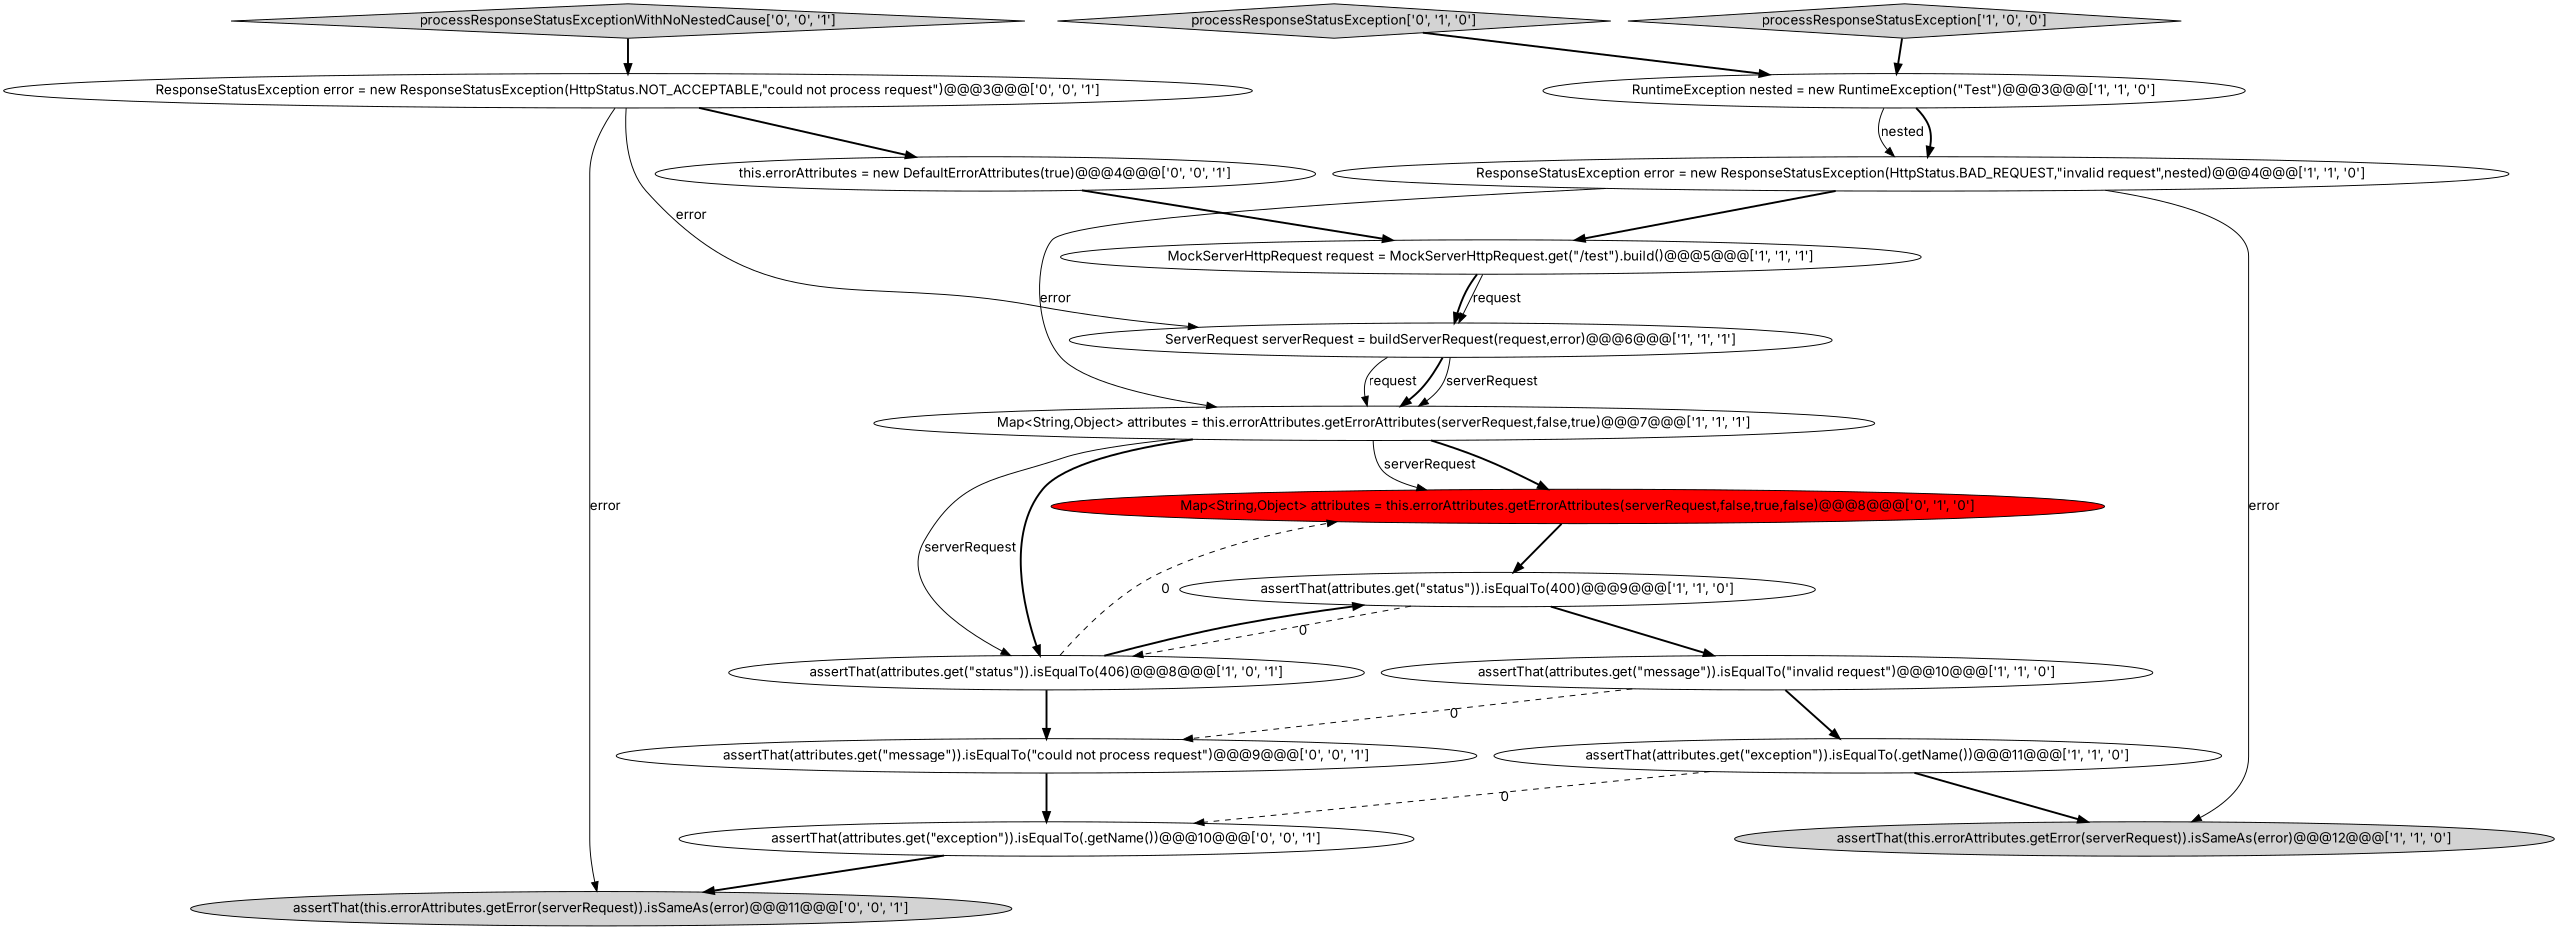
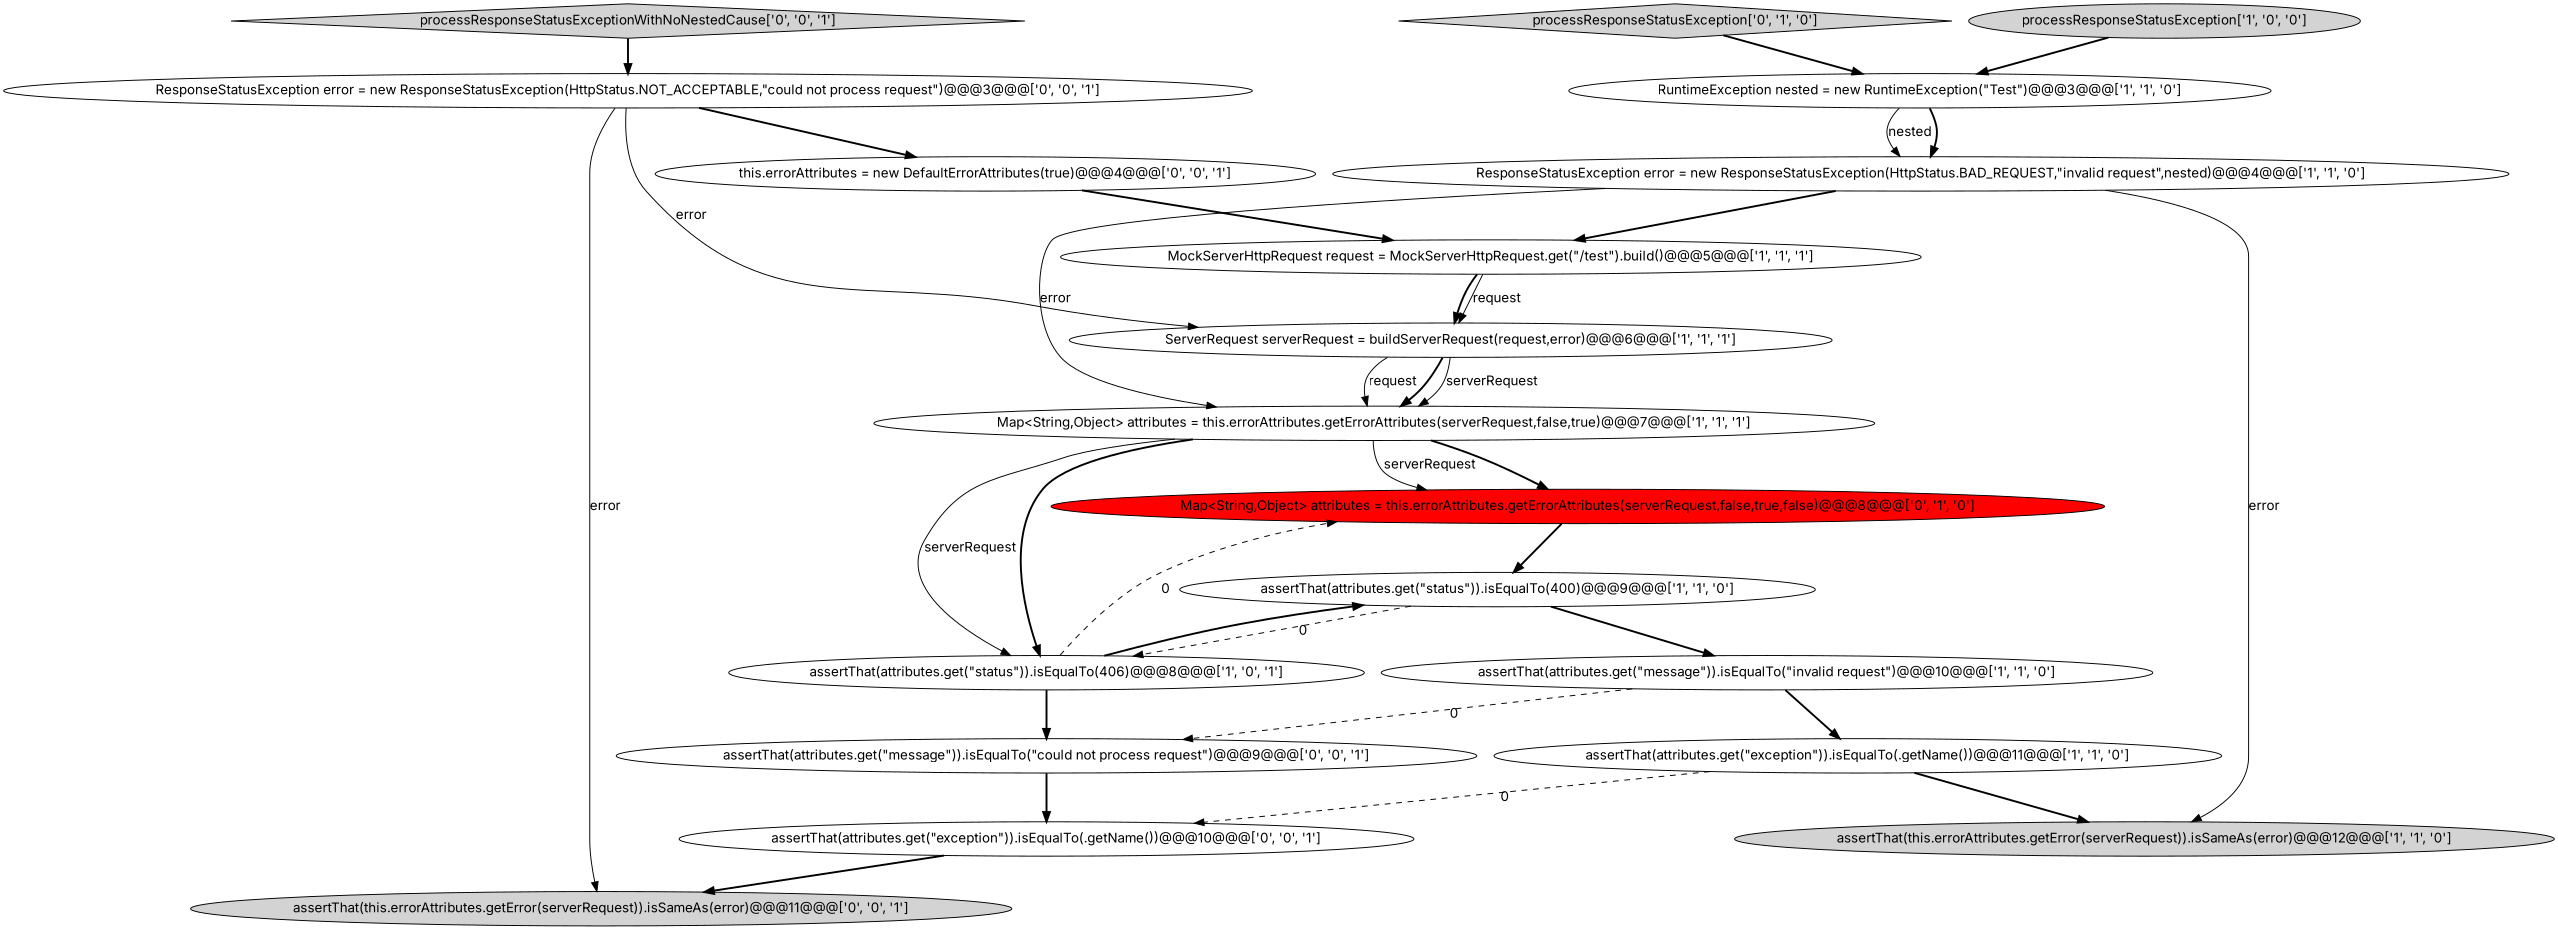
(1905, 21) -> (2165, 21)
